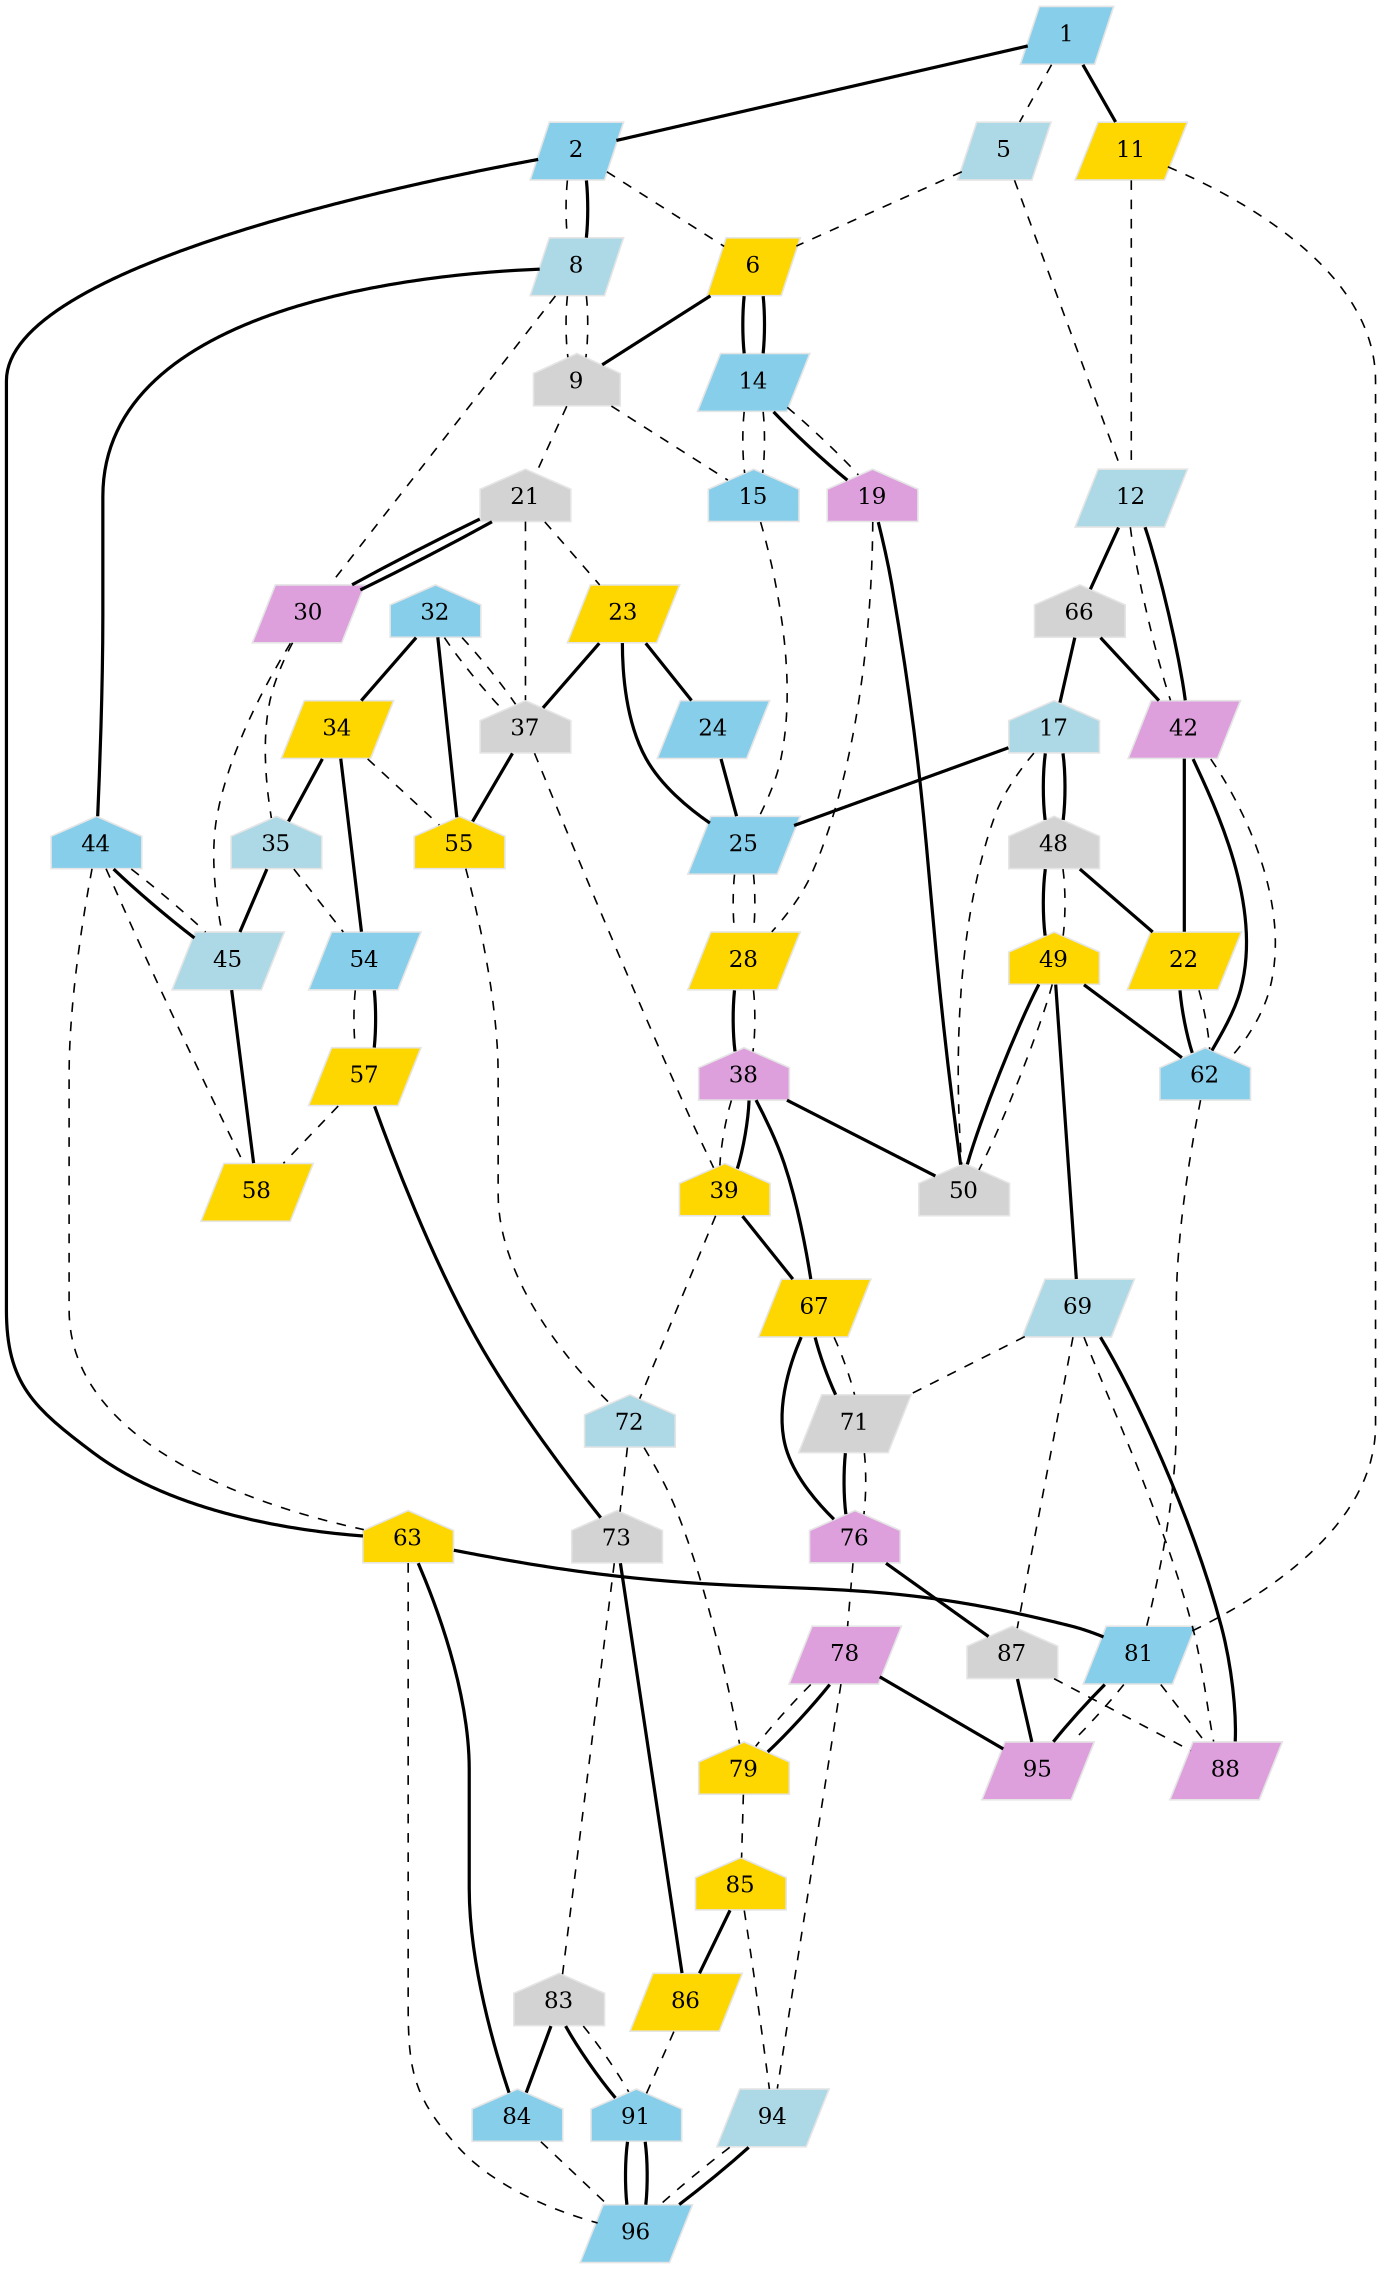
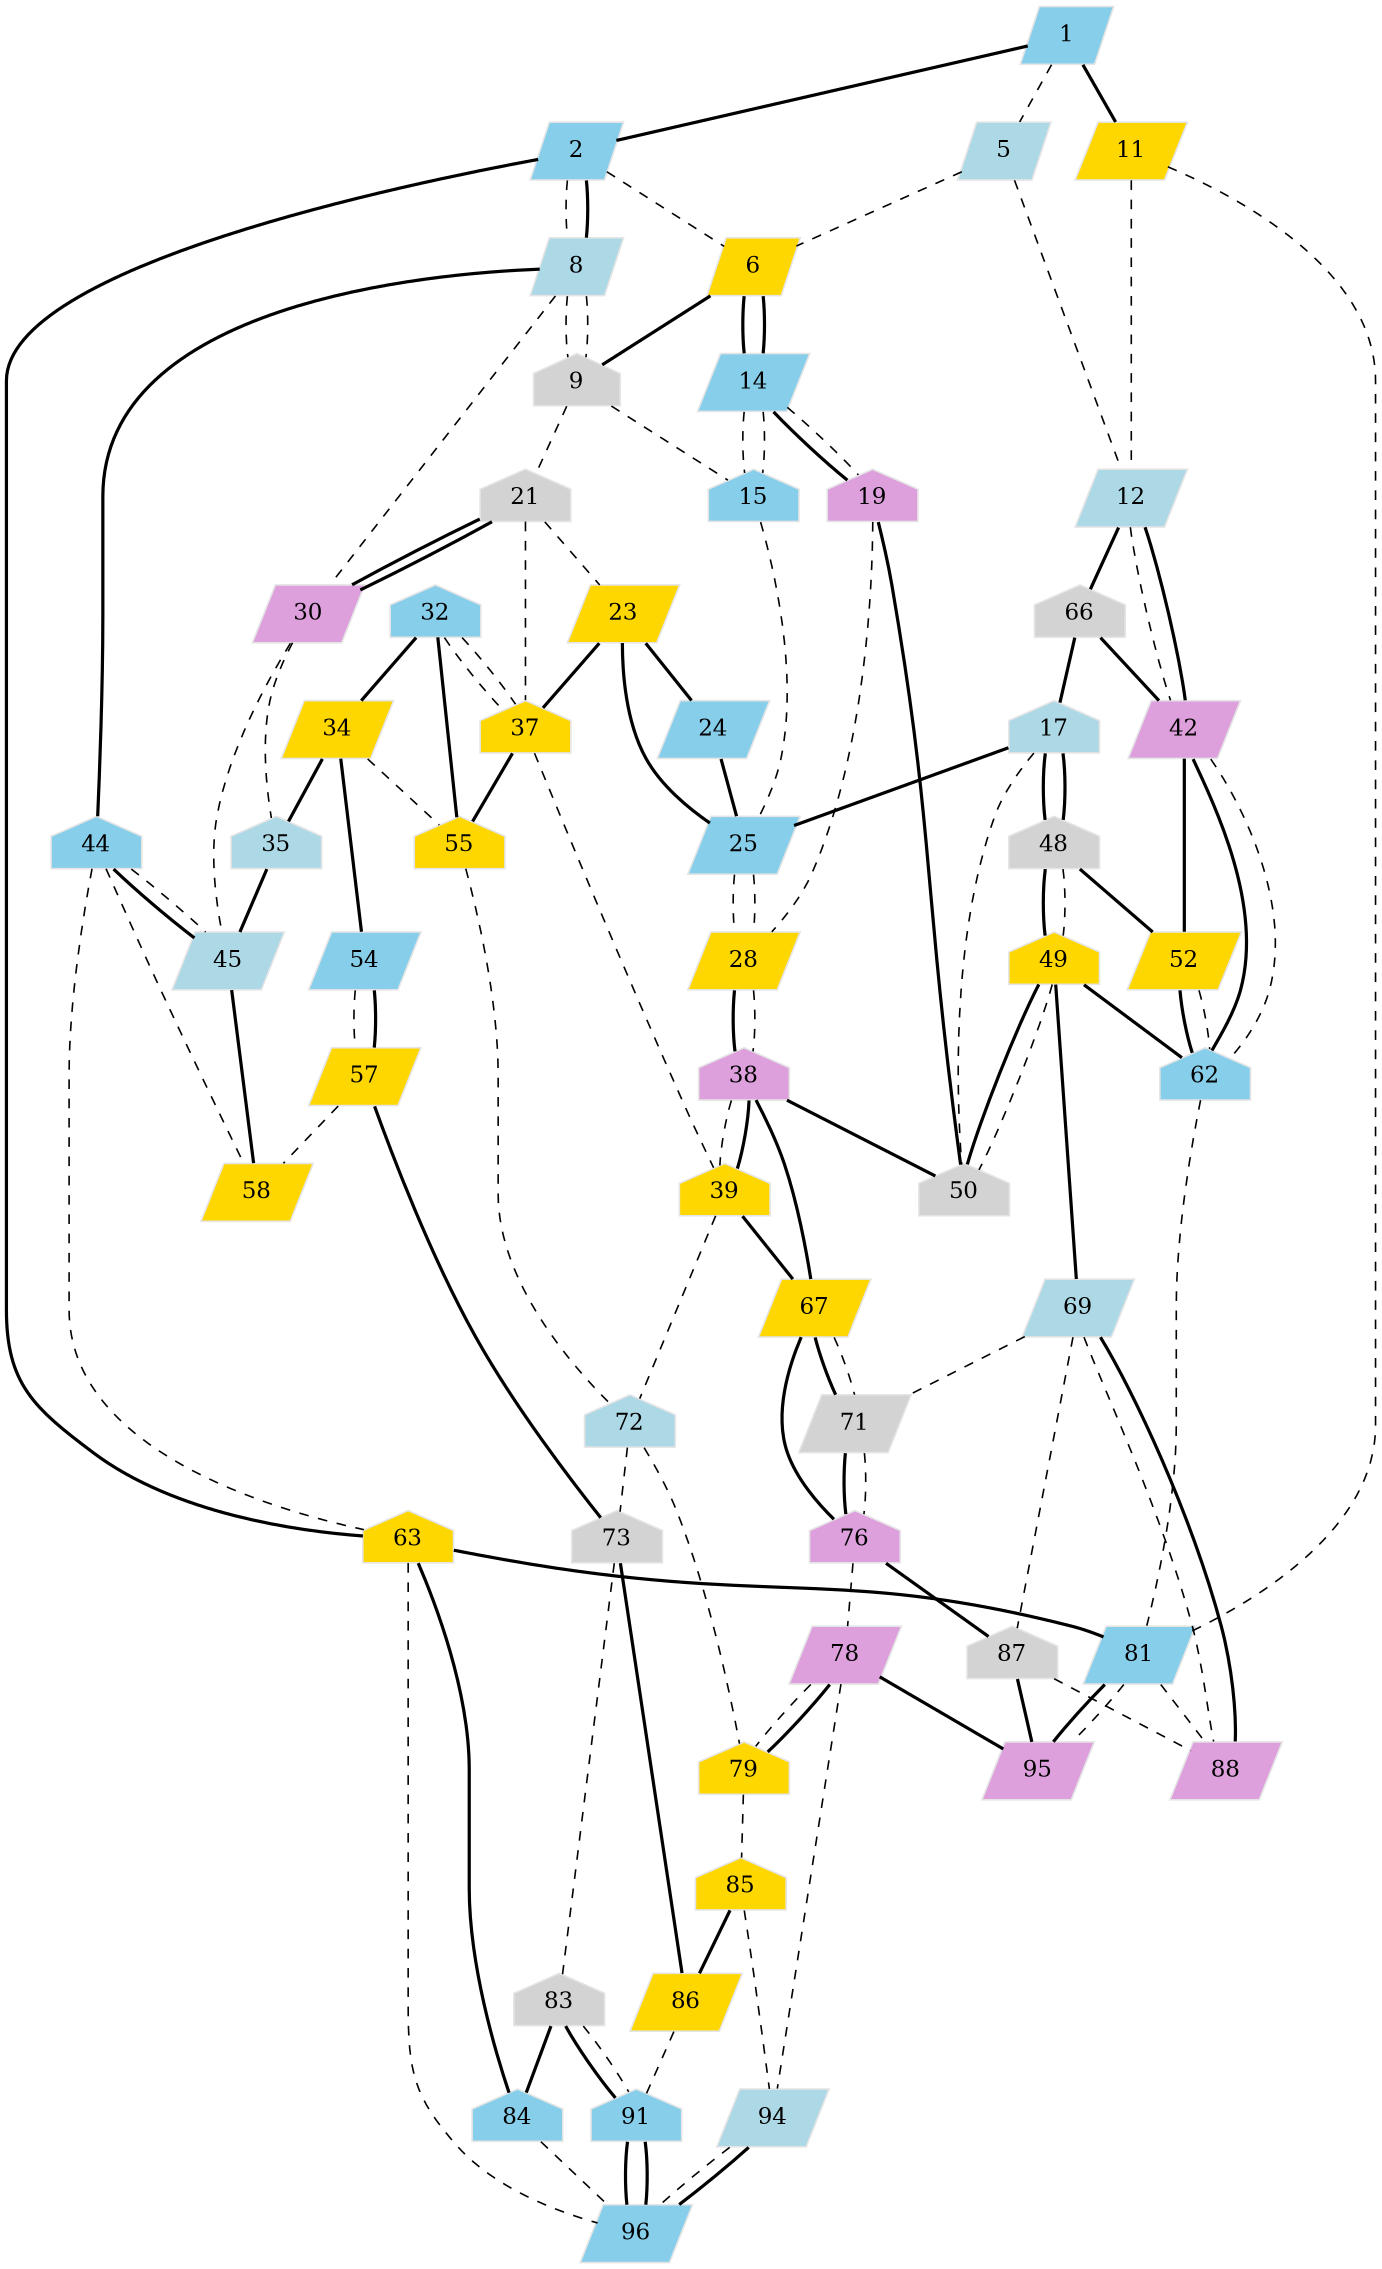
(525, 730) -> (525, 730)
(319, 901) -> none
(1184, 961) -> (1184, 961)
